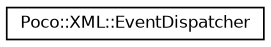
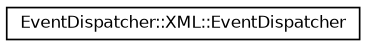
(135, 24) -> (183, 24)
